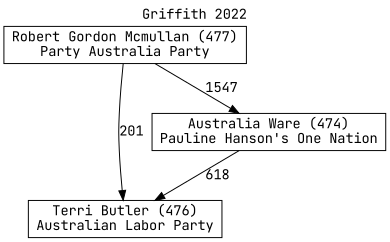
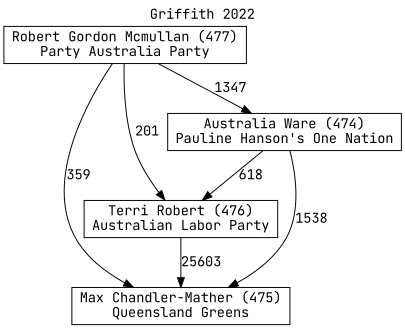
(222, 88) -> (231, 88)
(125, 219) -> (181, 219)
none -> (181, 306)
